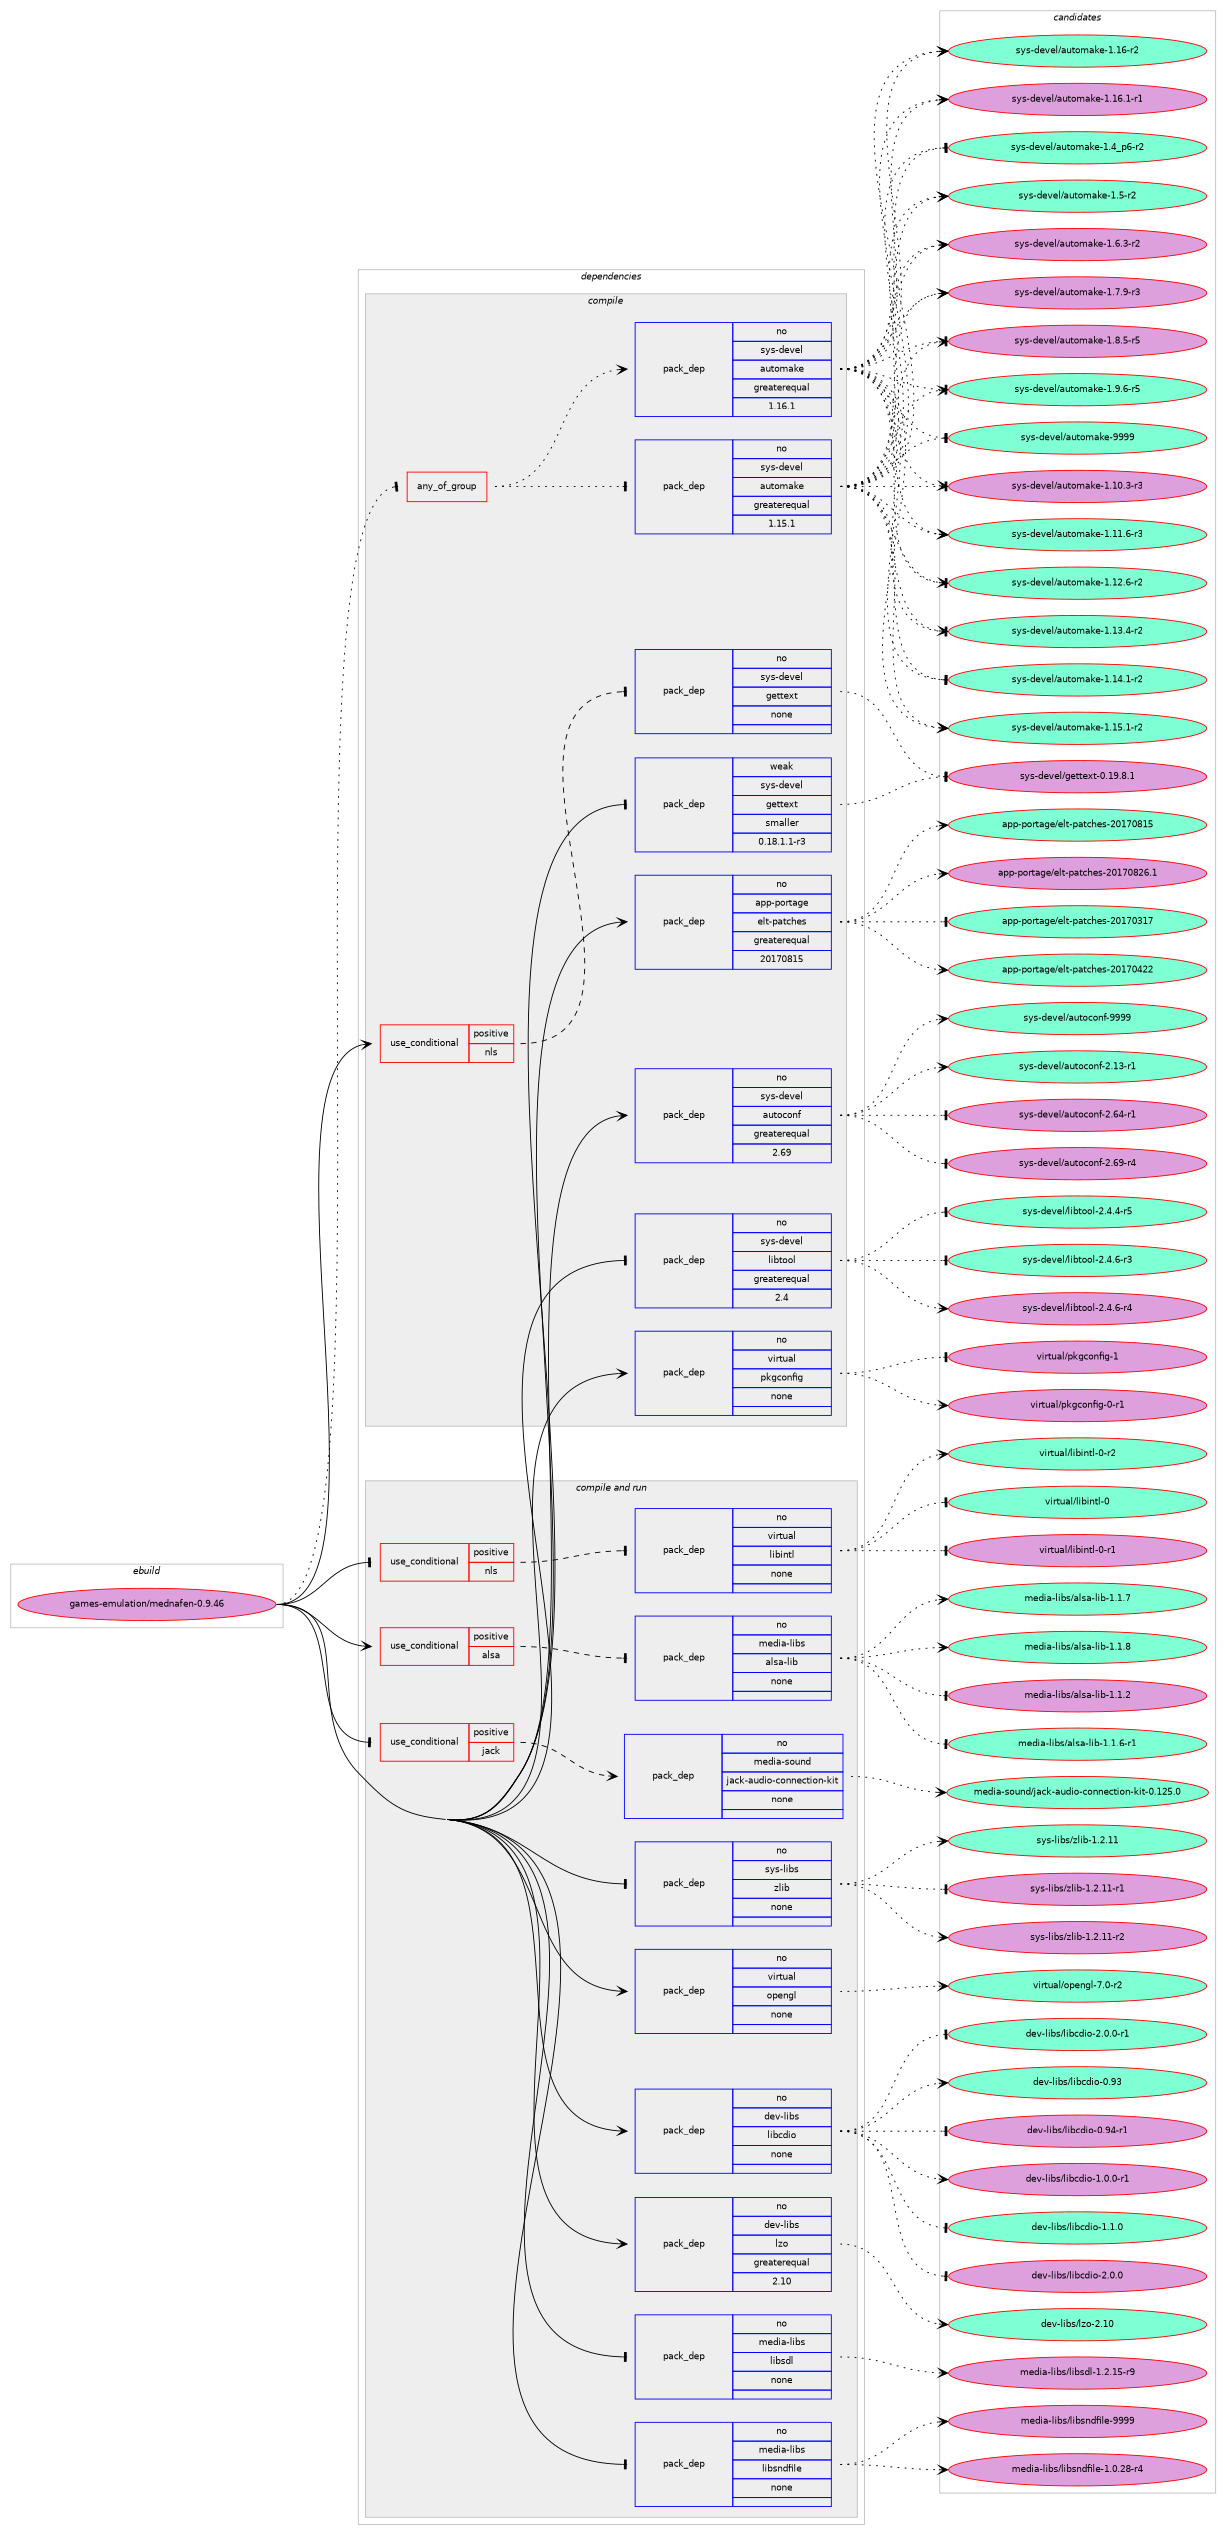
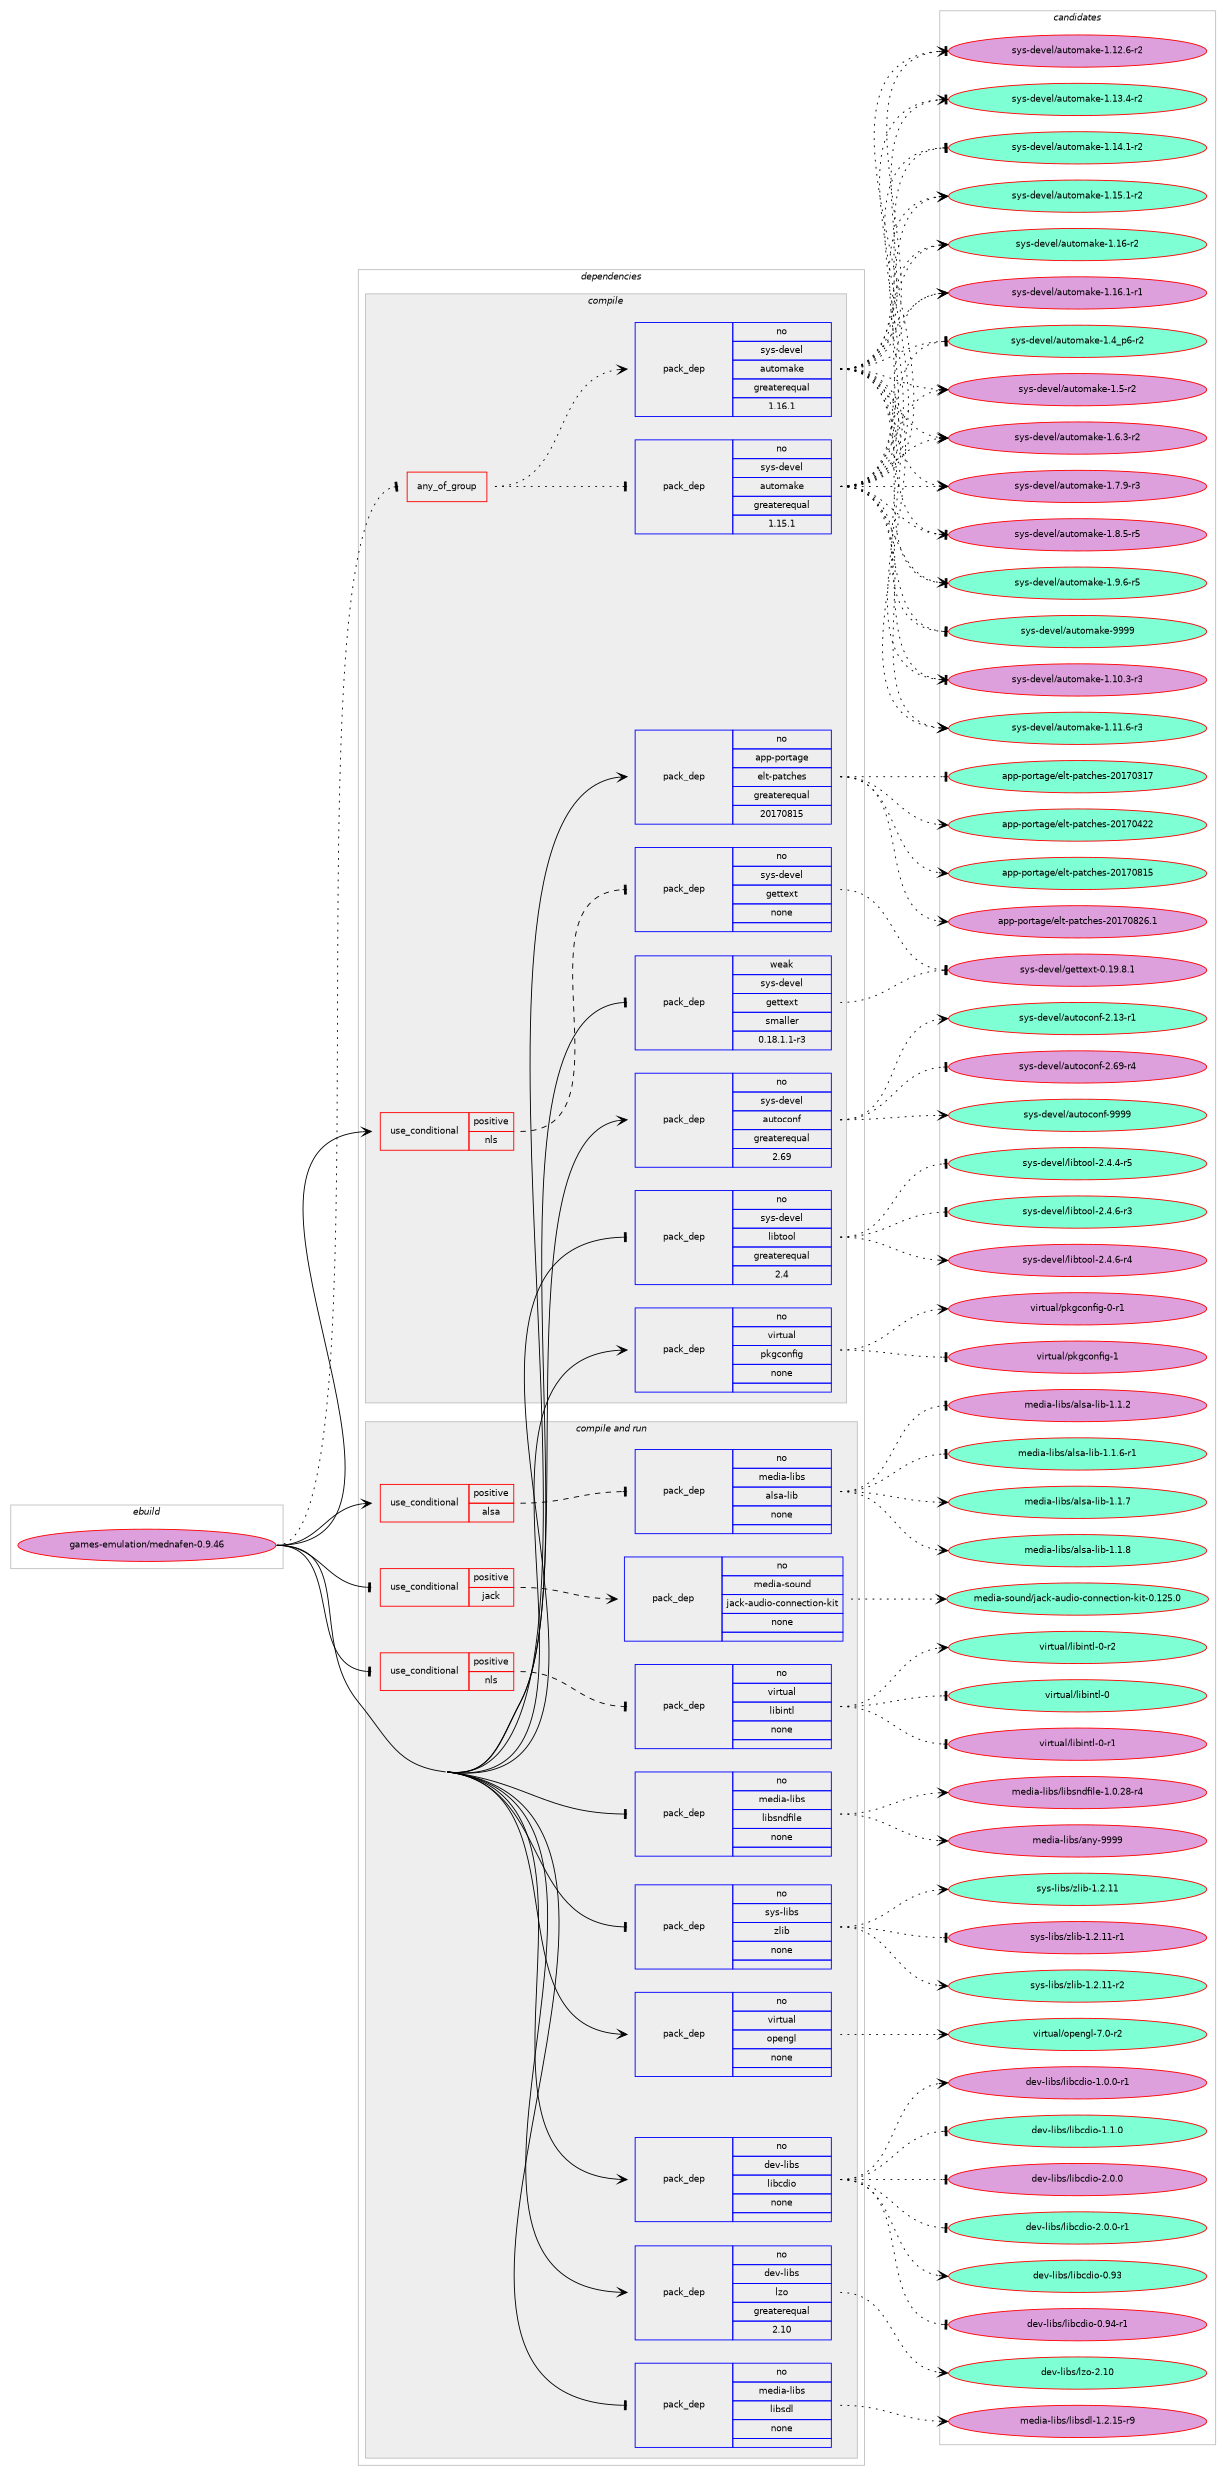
(1078, 196) -> (1078, 390)
(1078, 583) -> (1078, 51)
(1078, 1115) -> none
(1078, 1938) -> (1078, 1986)
(1078, 2421) -> (1078, 1841)
